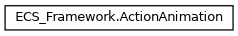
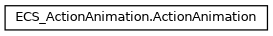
(119, 18) -> (136, 18)
